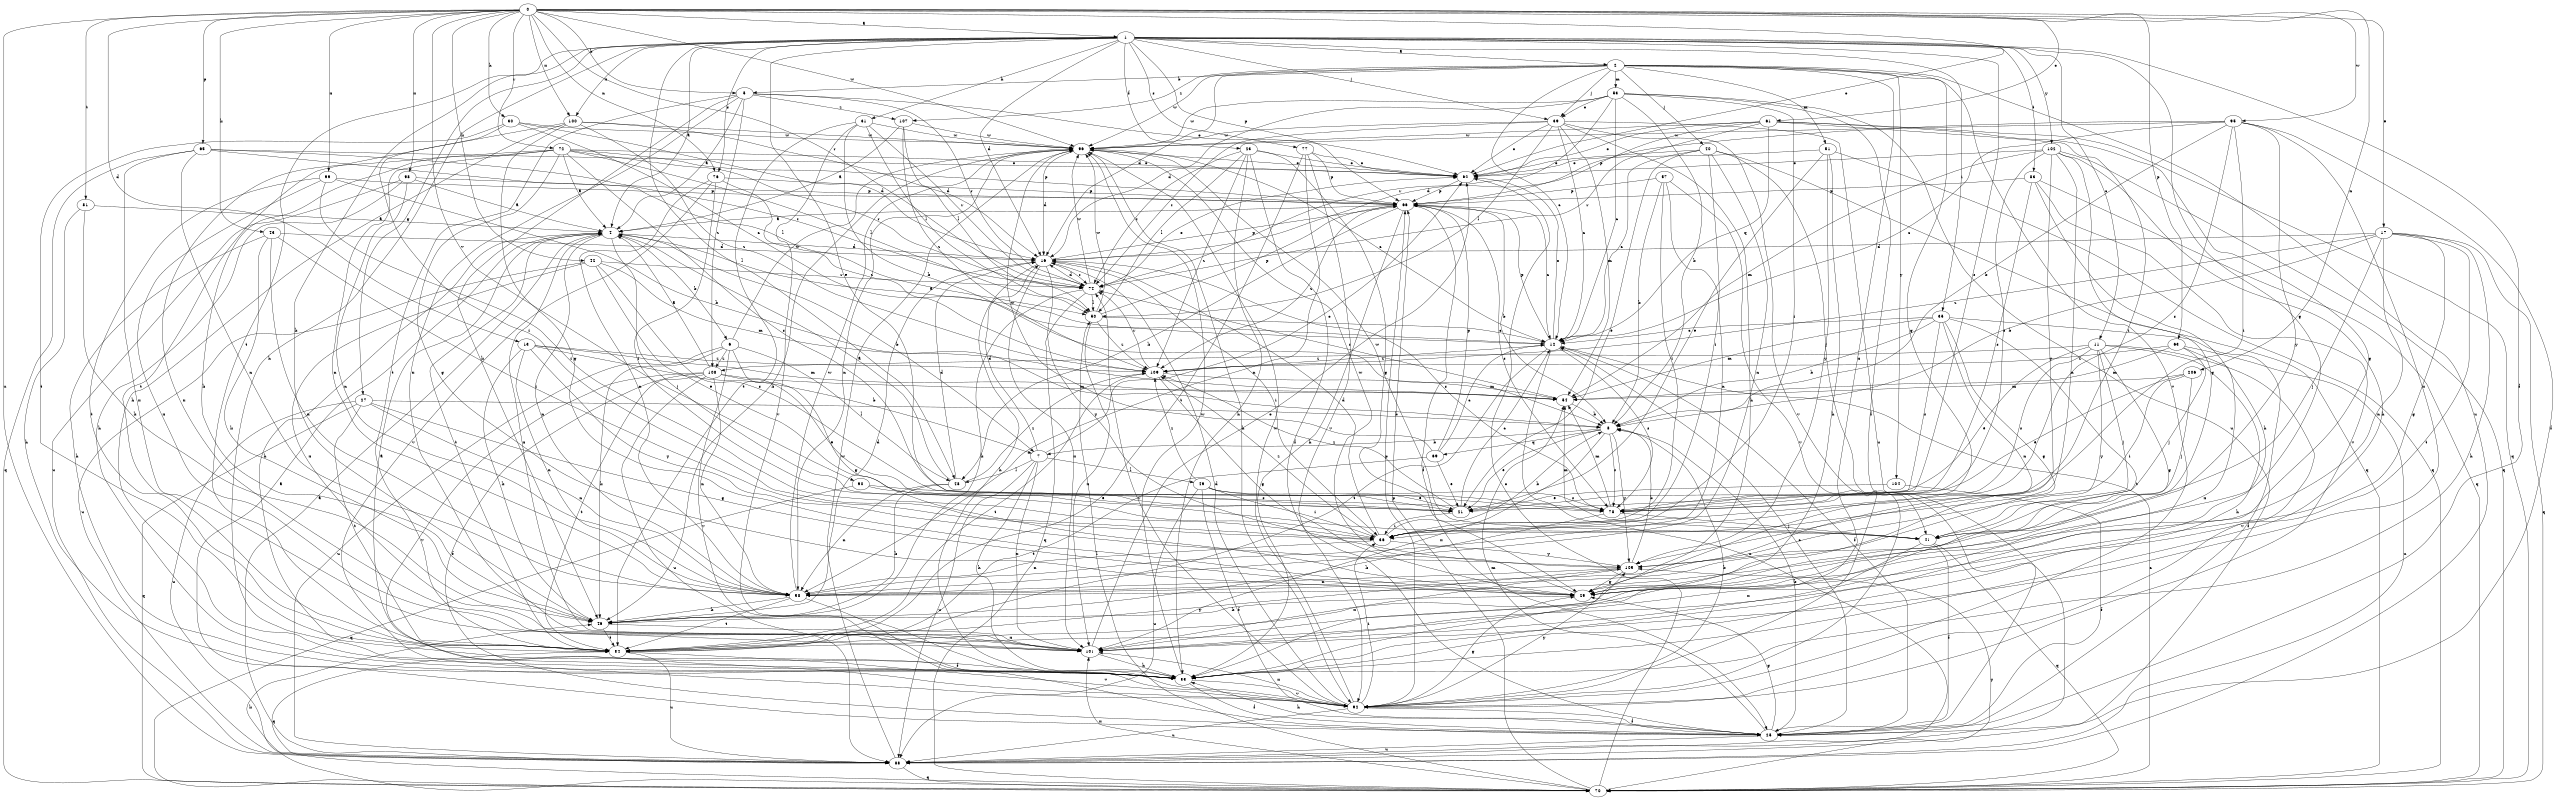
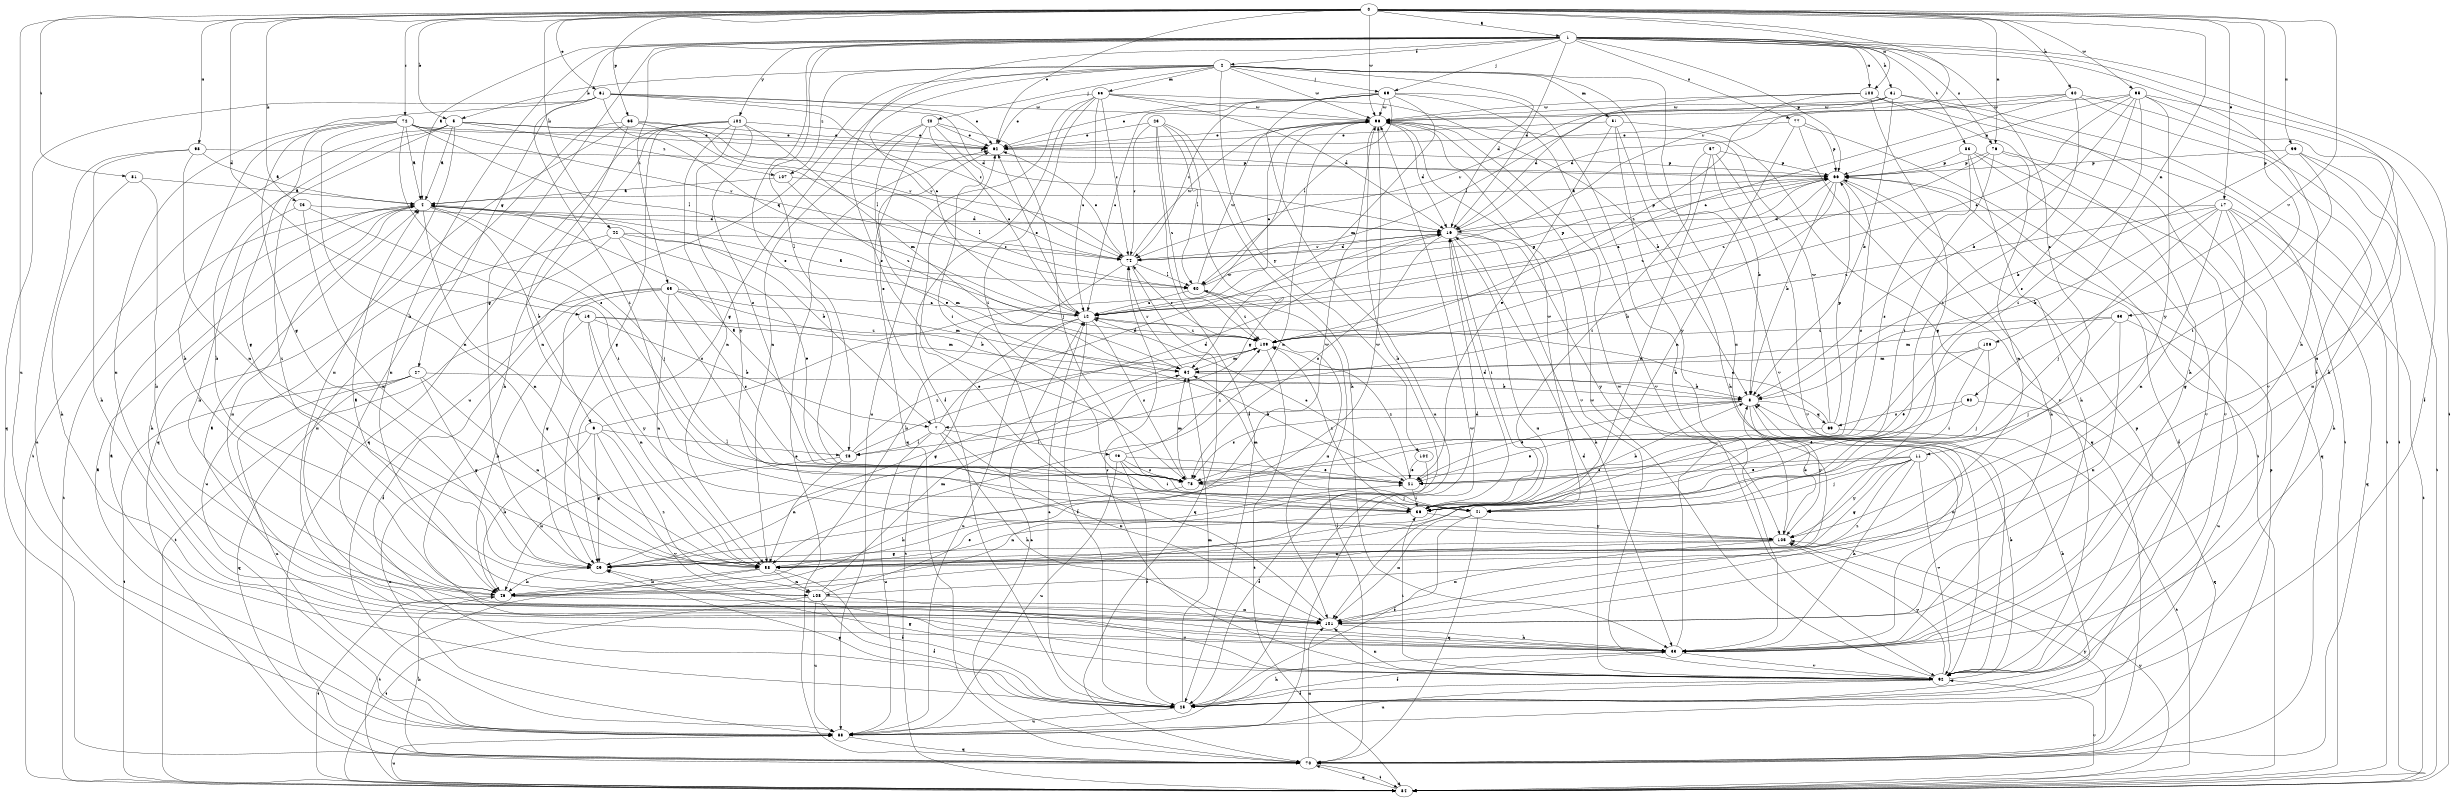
(1401, 51) -> (1417, 51)
(1586, 104) -> (1038, 104)
(1142, 129) -> none
(991, 138) -> none
(2192, 372) -> (1987, 345)
(1243, 428) -> (1582, 400)
(708, 499) -> (791, 581)
(1308, 501) -> (1898, 411)
(409, 667) -> (2243, 479)
none -> (1357, 772)
